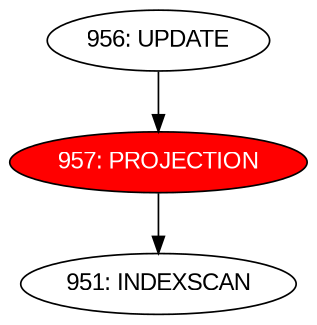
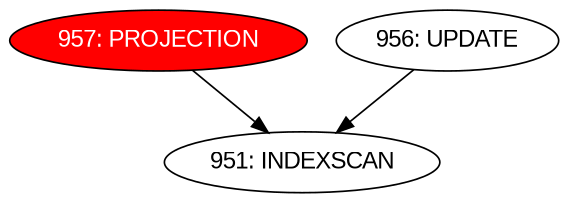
(158, 93) -> (382, 96)
